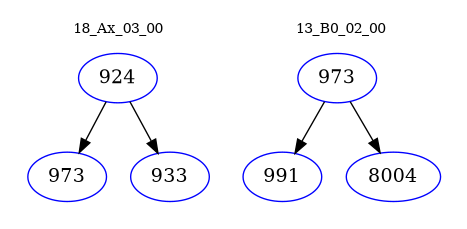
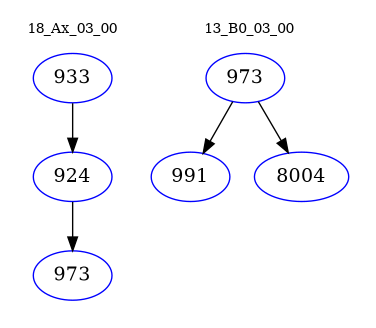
(341, 29) -> (249, 29)
(141, 121) -> (73, 121)
